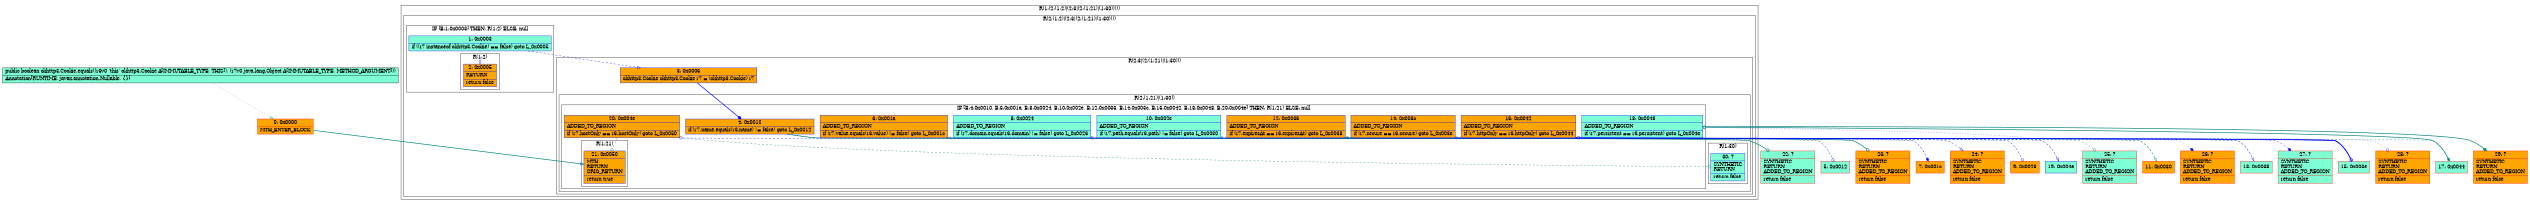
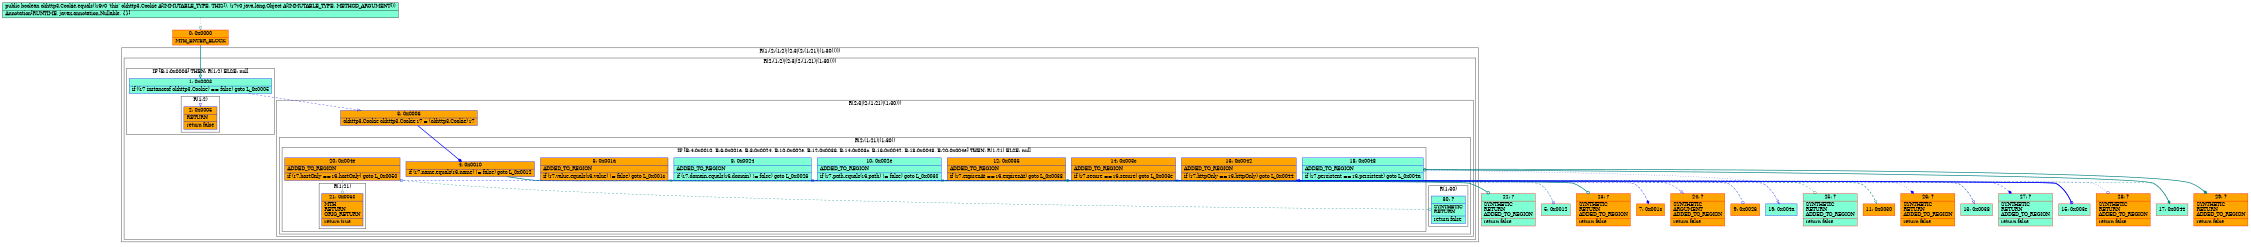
(447, 147) -> (200, 60)
(1964, 167) -> (1688, 210)
